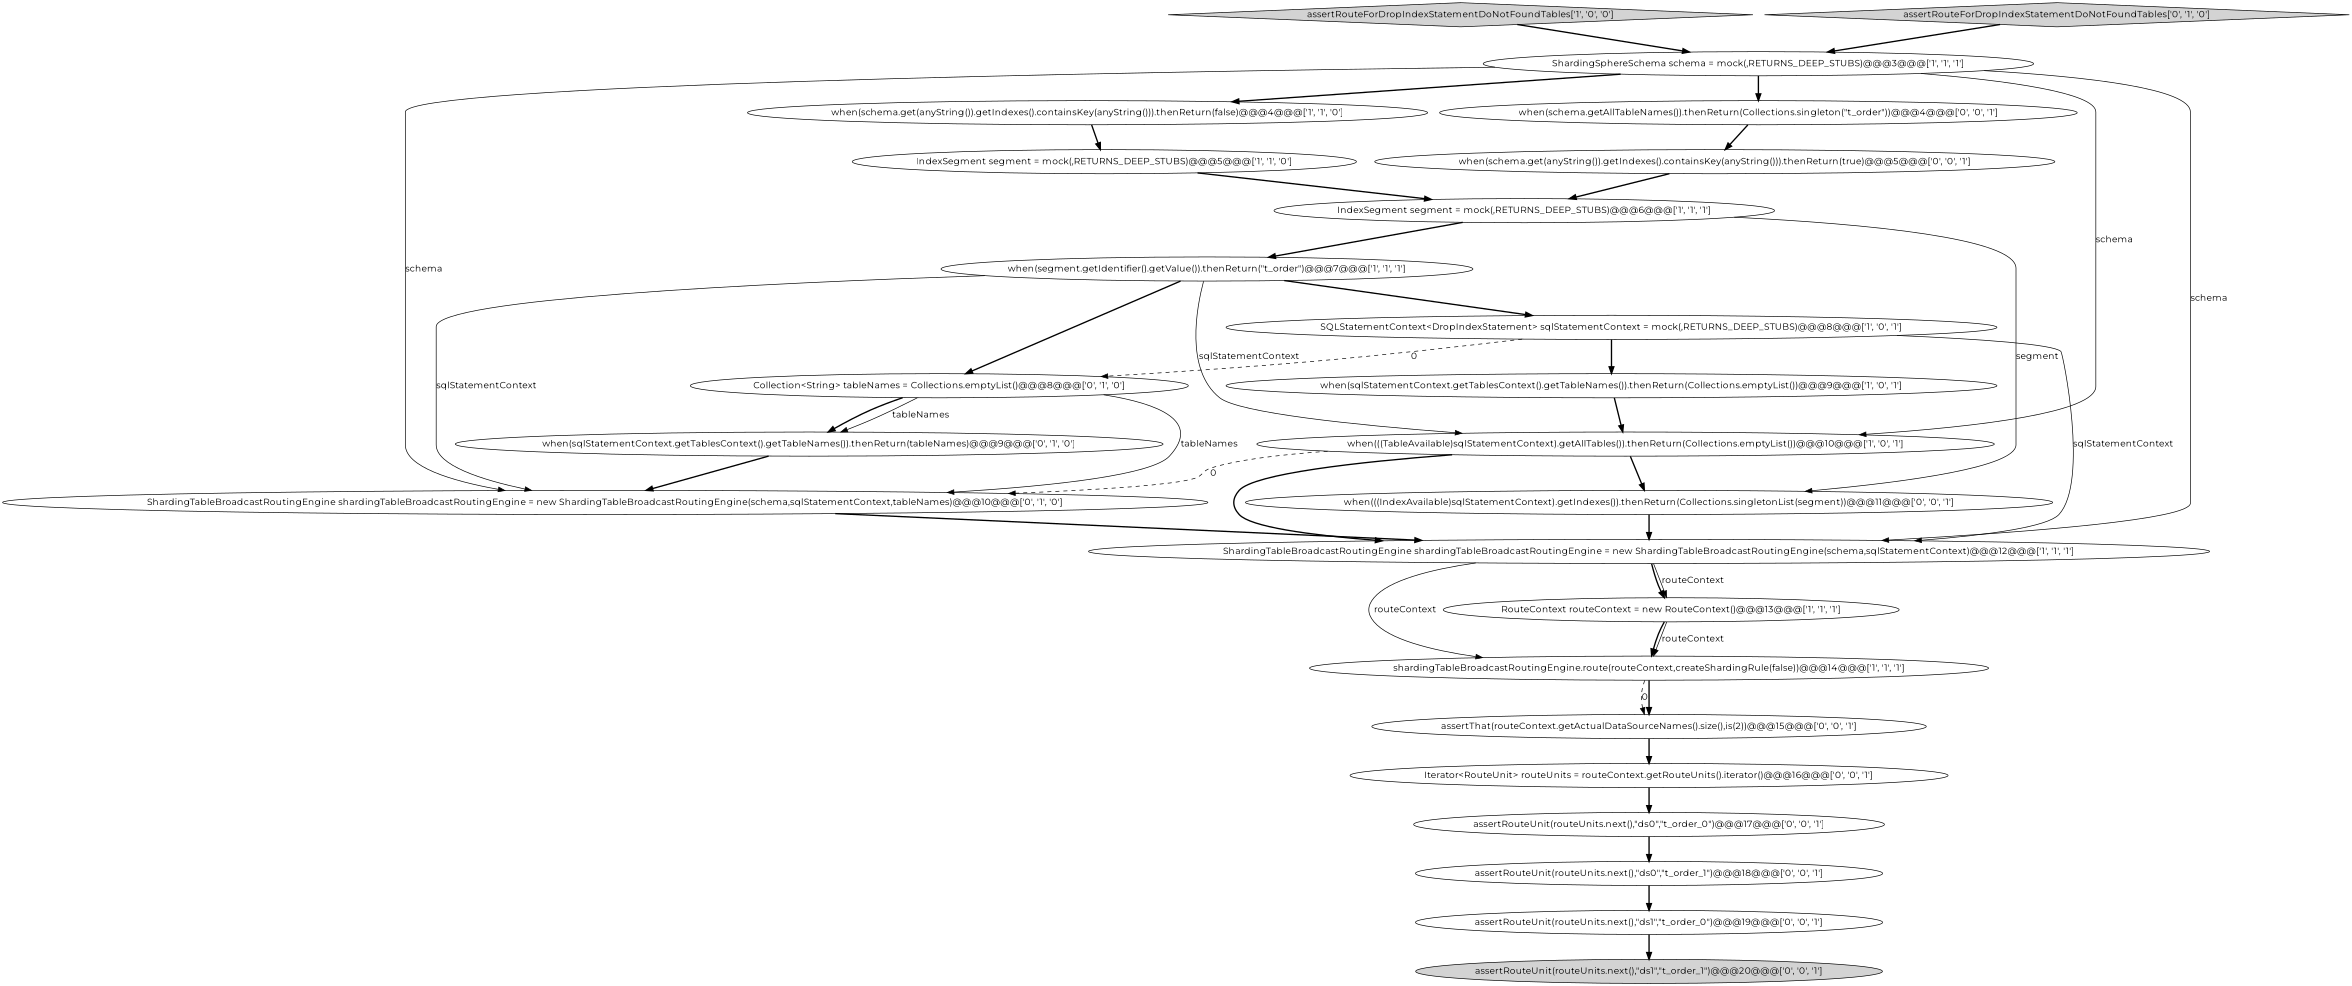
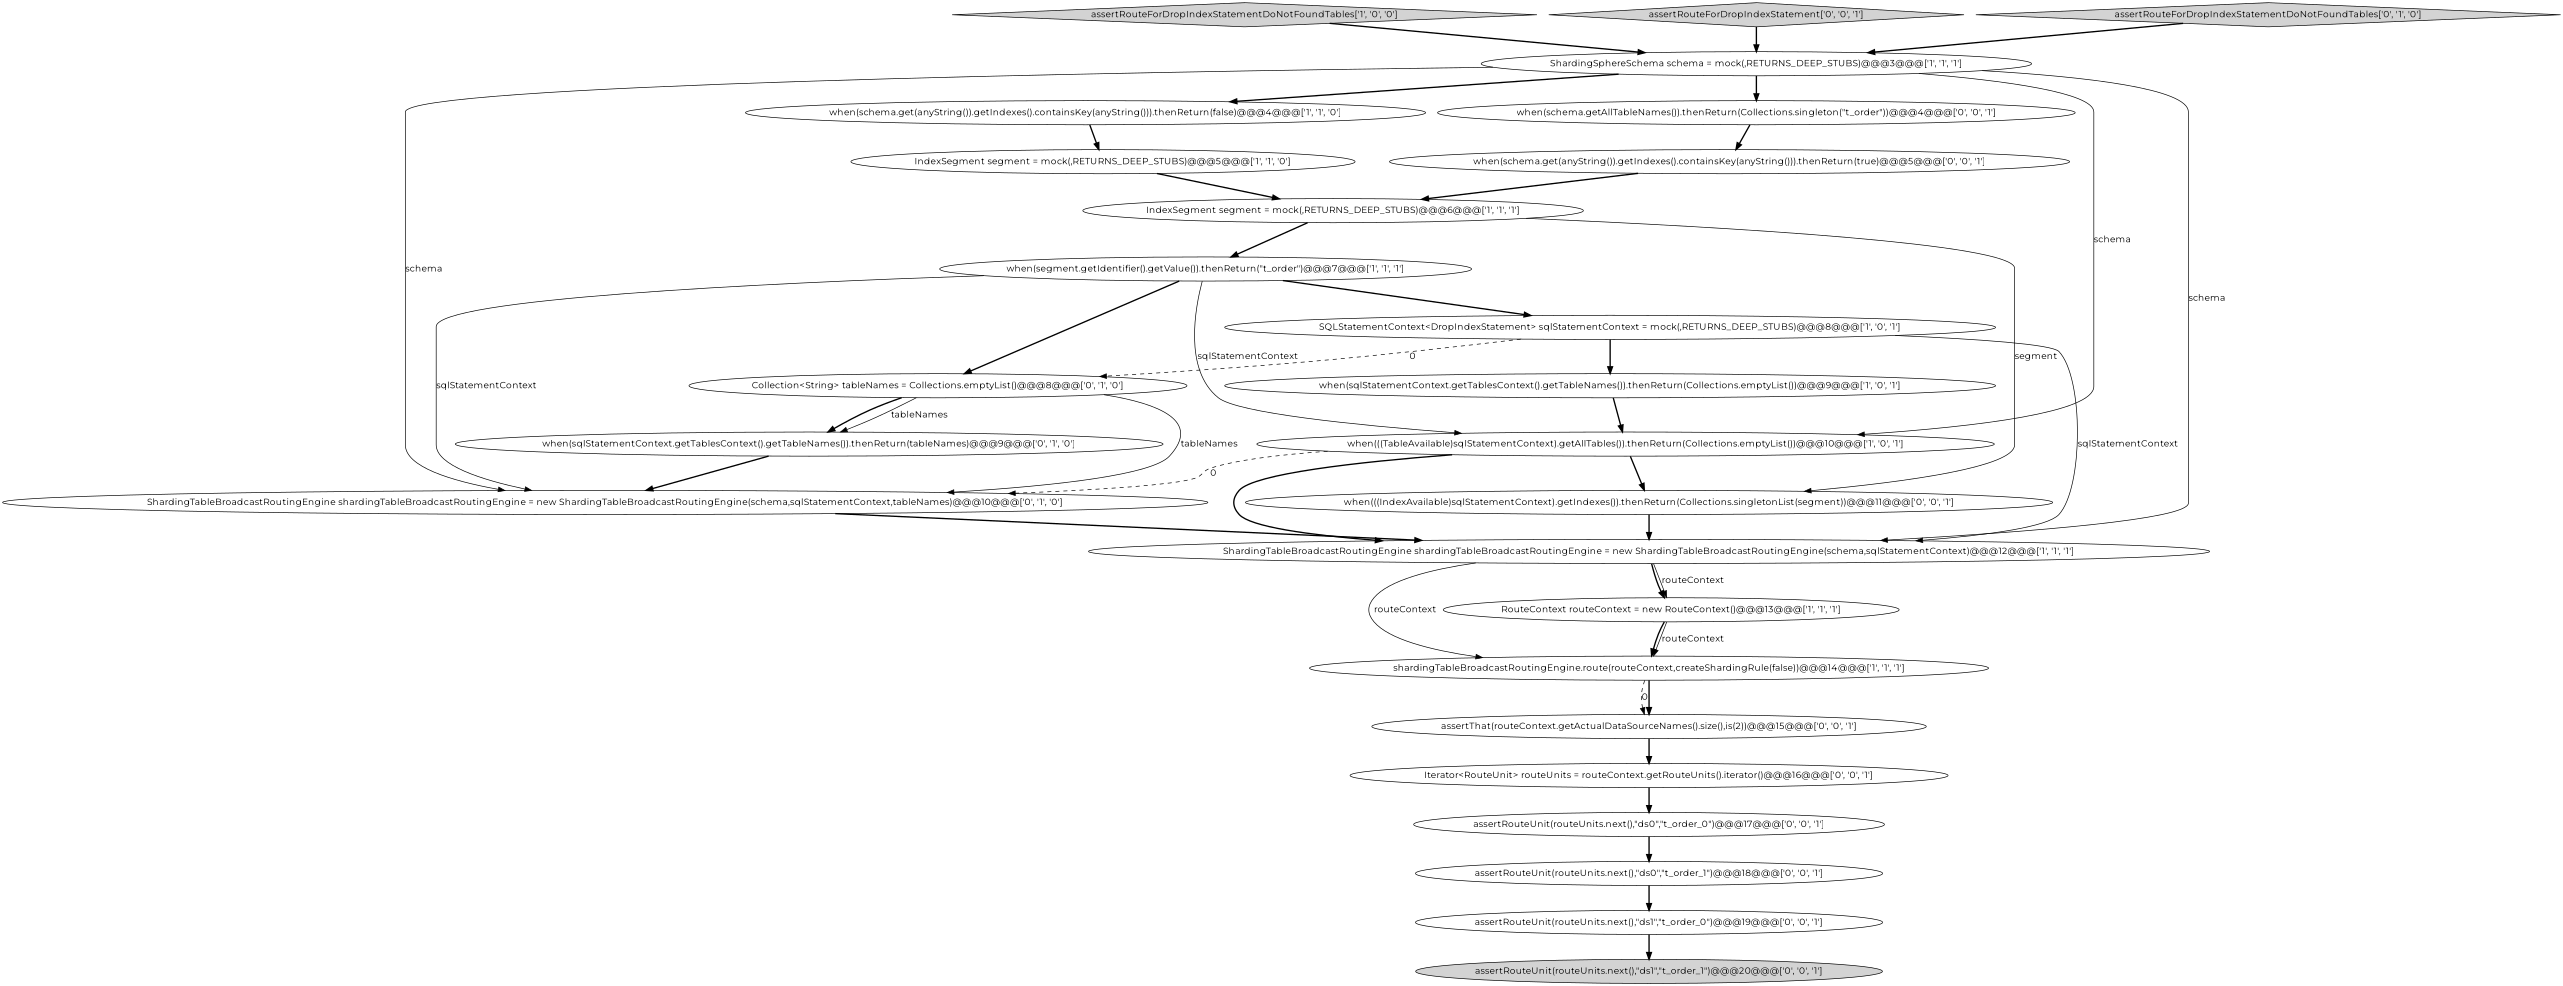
none -> (1756, 15)
